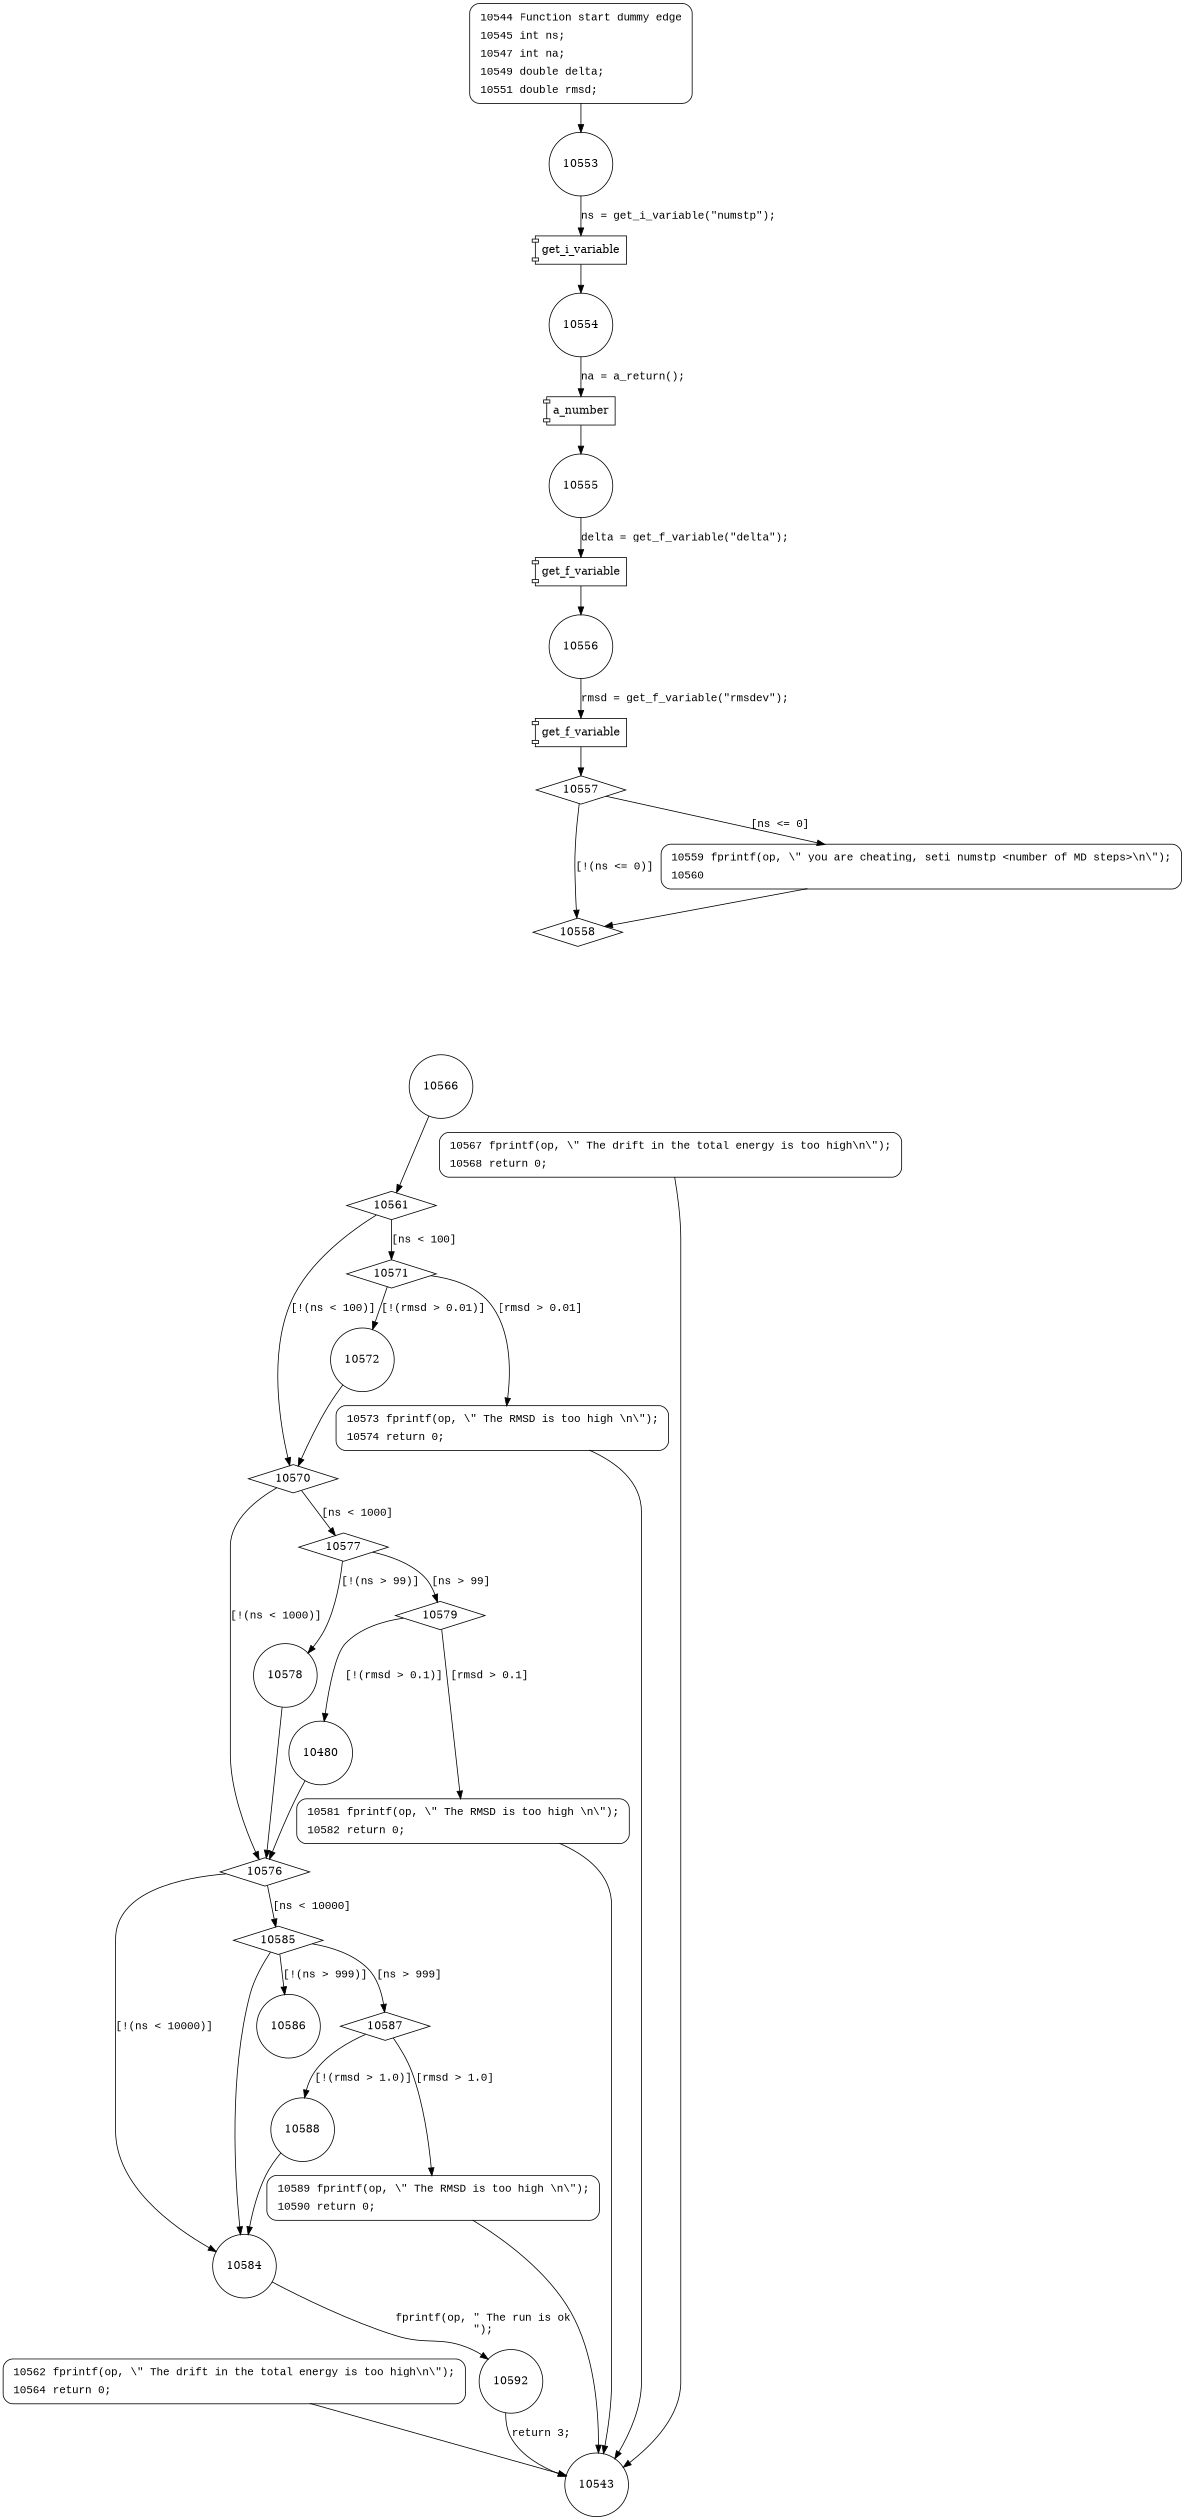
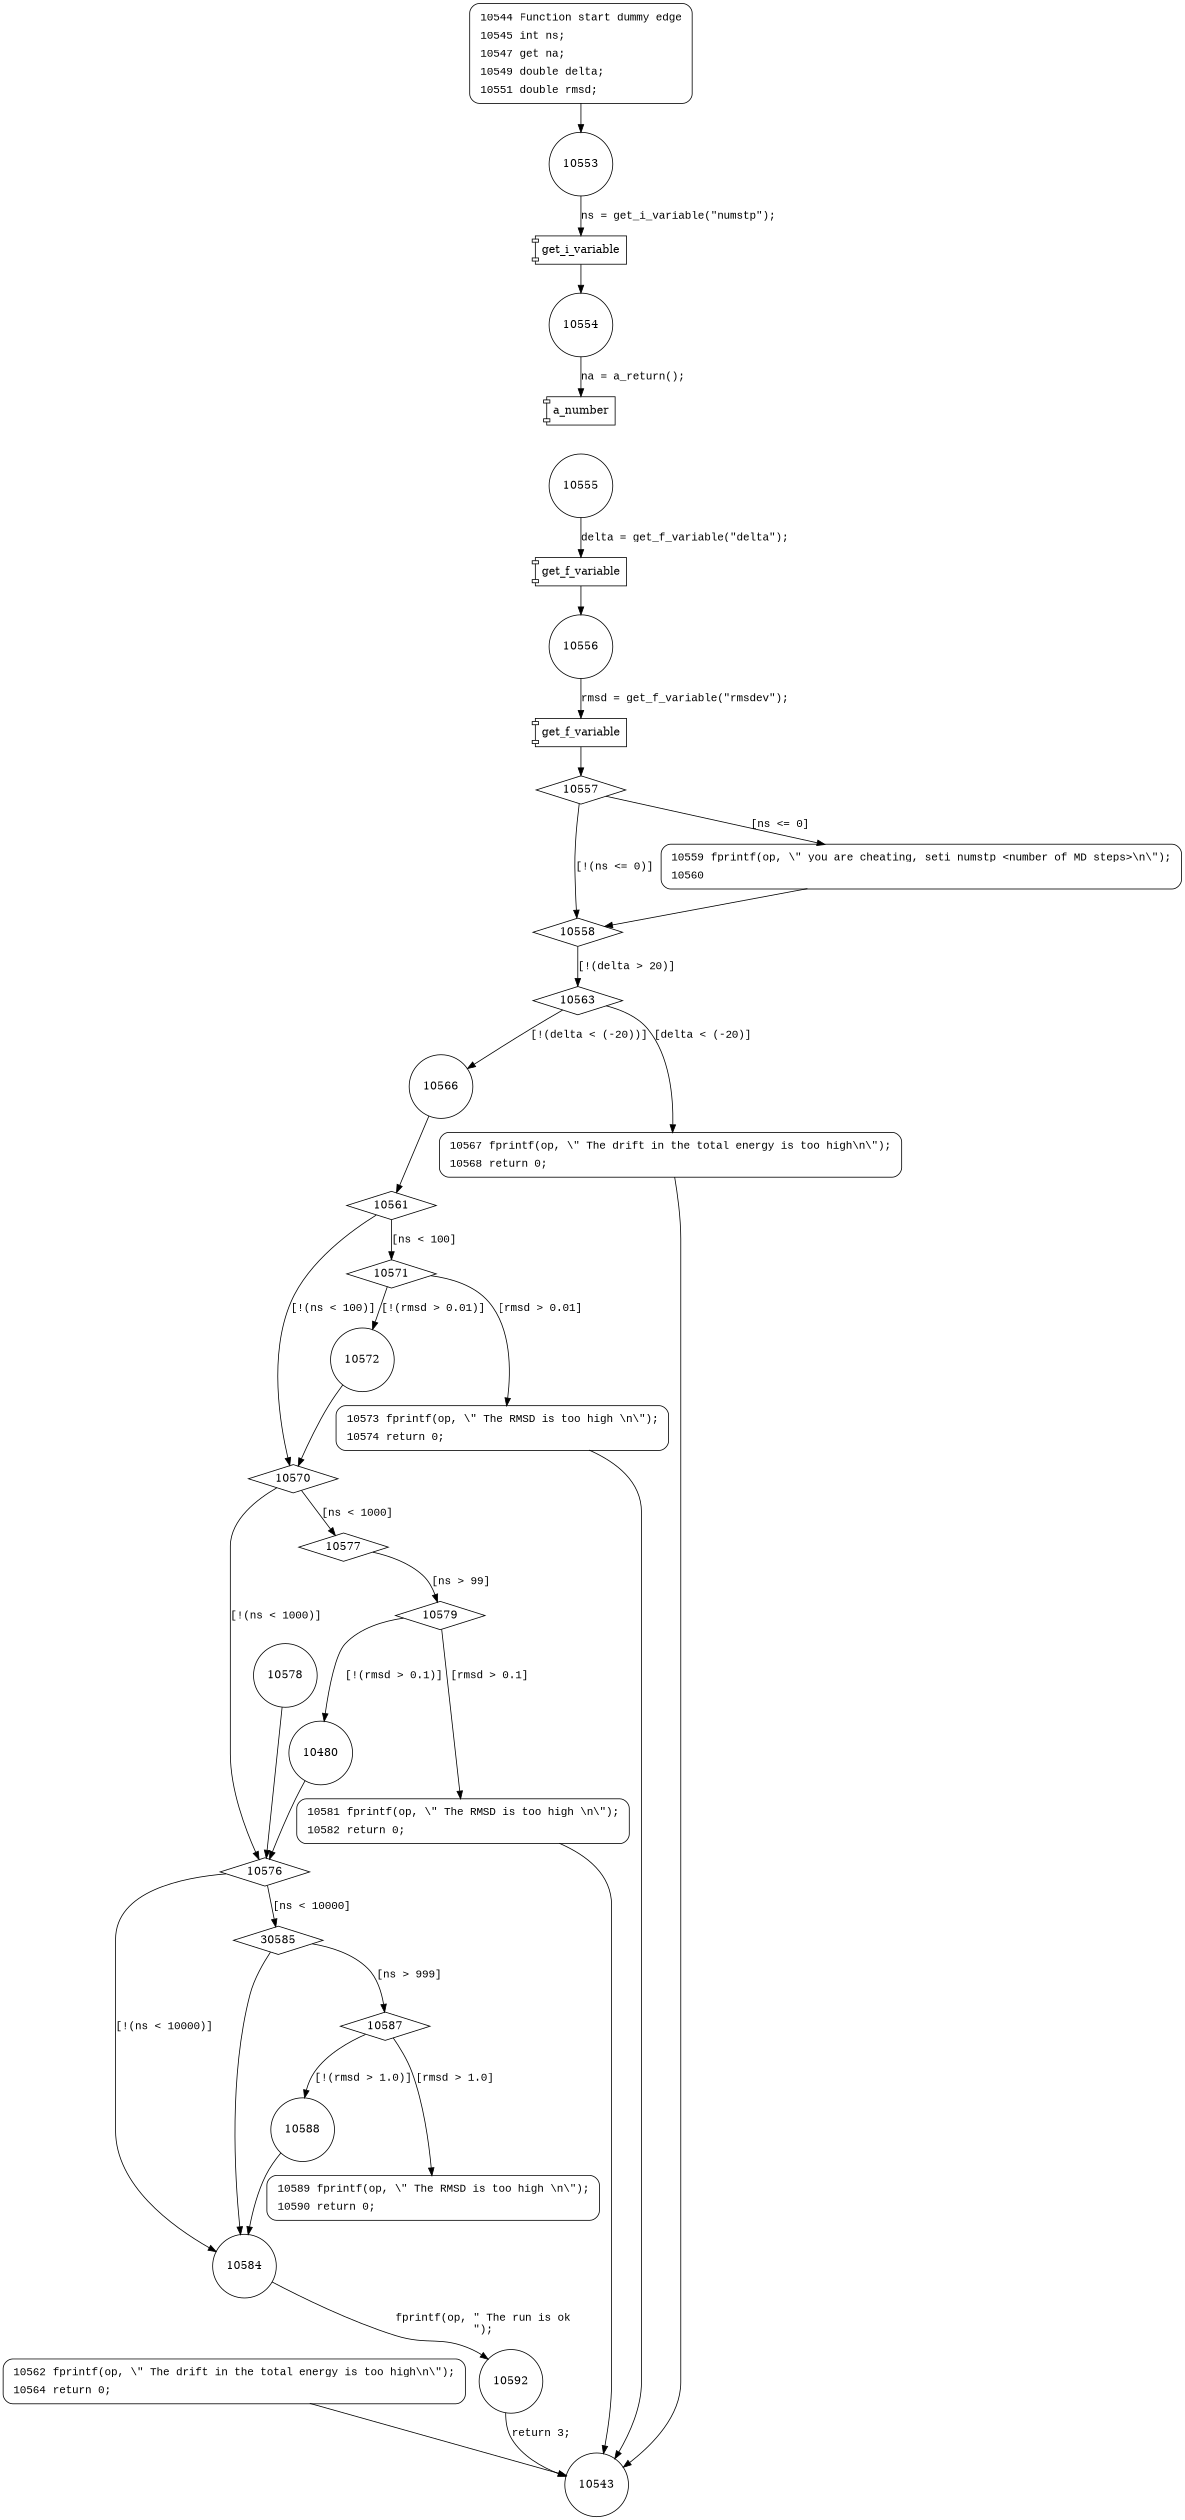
(542, 53) -> (542, 53)
(581, 436) -> none
none -> (578, 1001)
(334, 1606) -> none
(278, 1940) -> (278, 1940)
(289, 2026) -> none
(571, 2313) -> none
